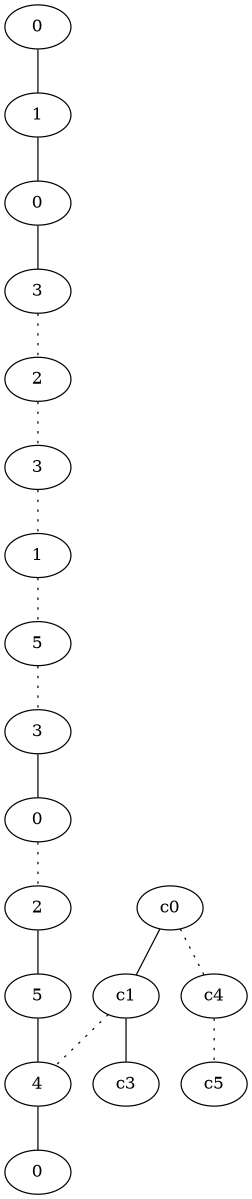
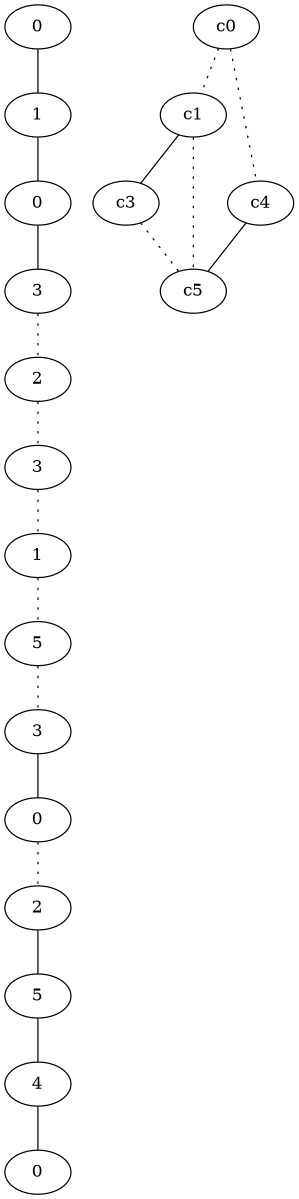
none -> (160, 247)
(148, 952) -> (210, 71)
(82, 1040) -> (193, 203)
(214, 1040) -> (227, 247)
